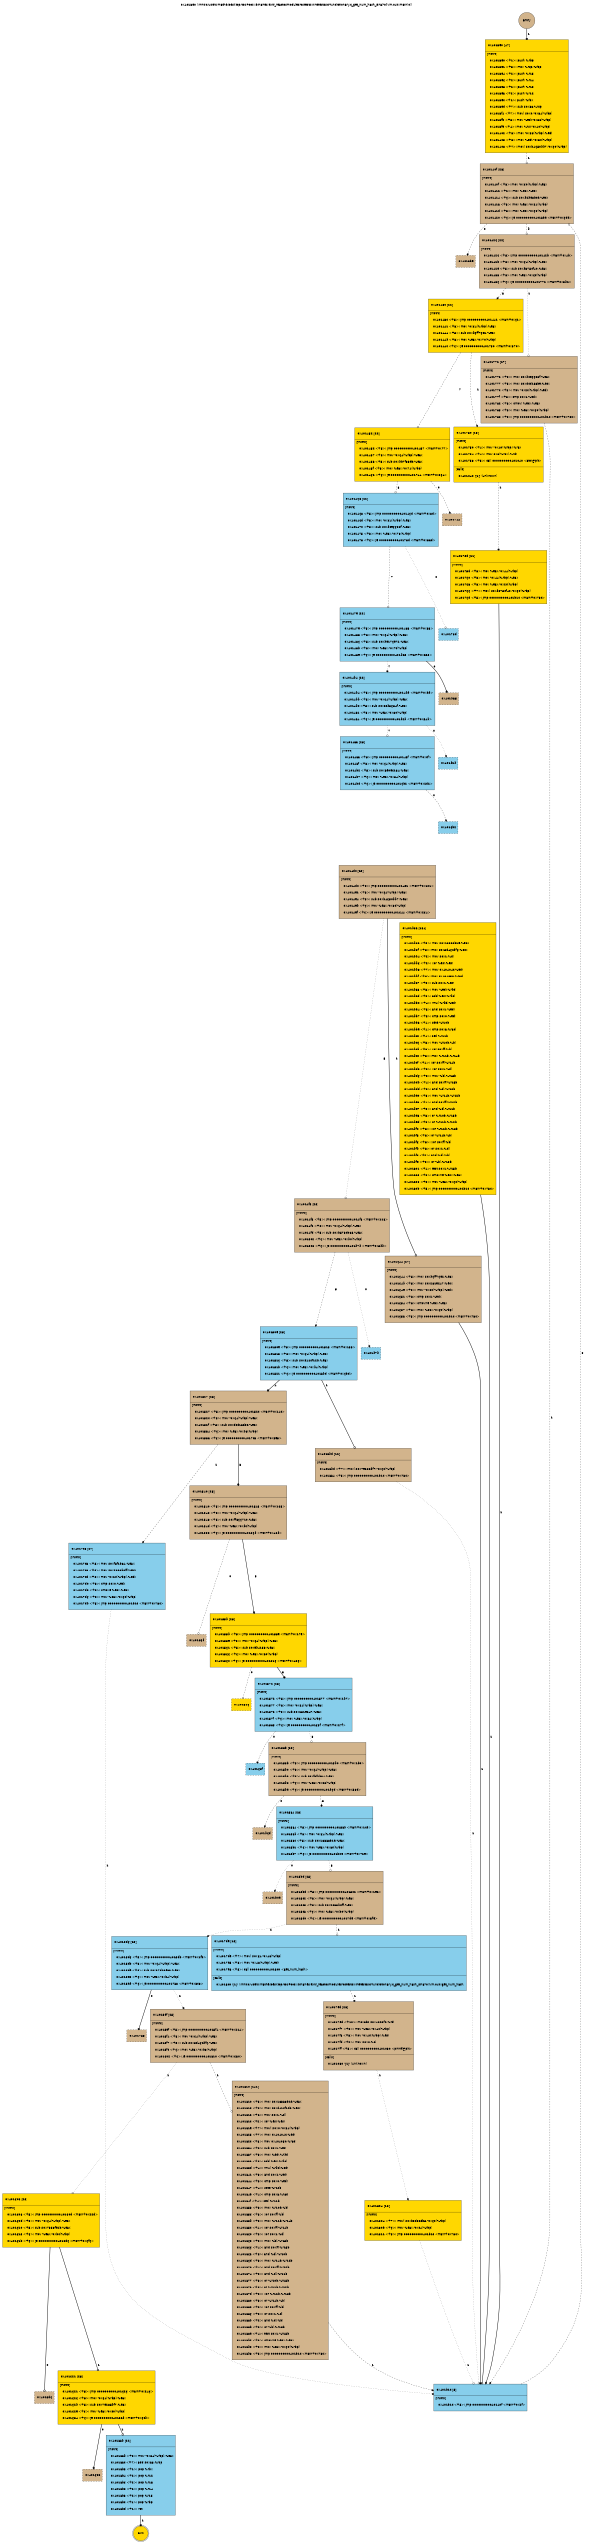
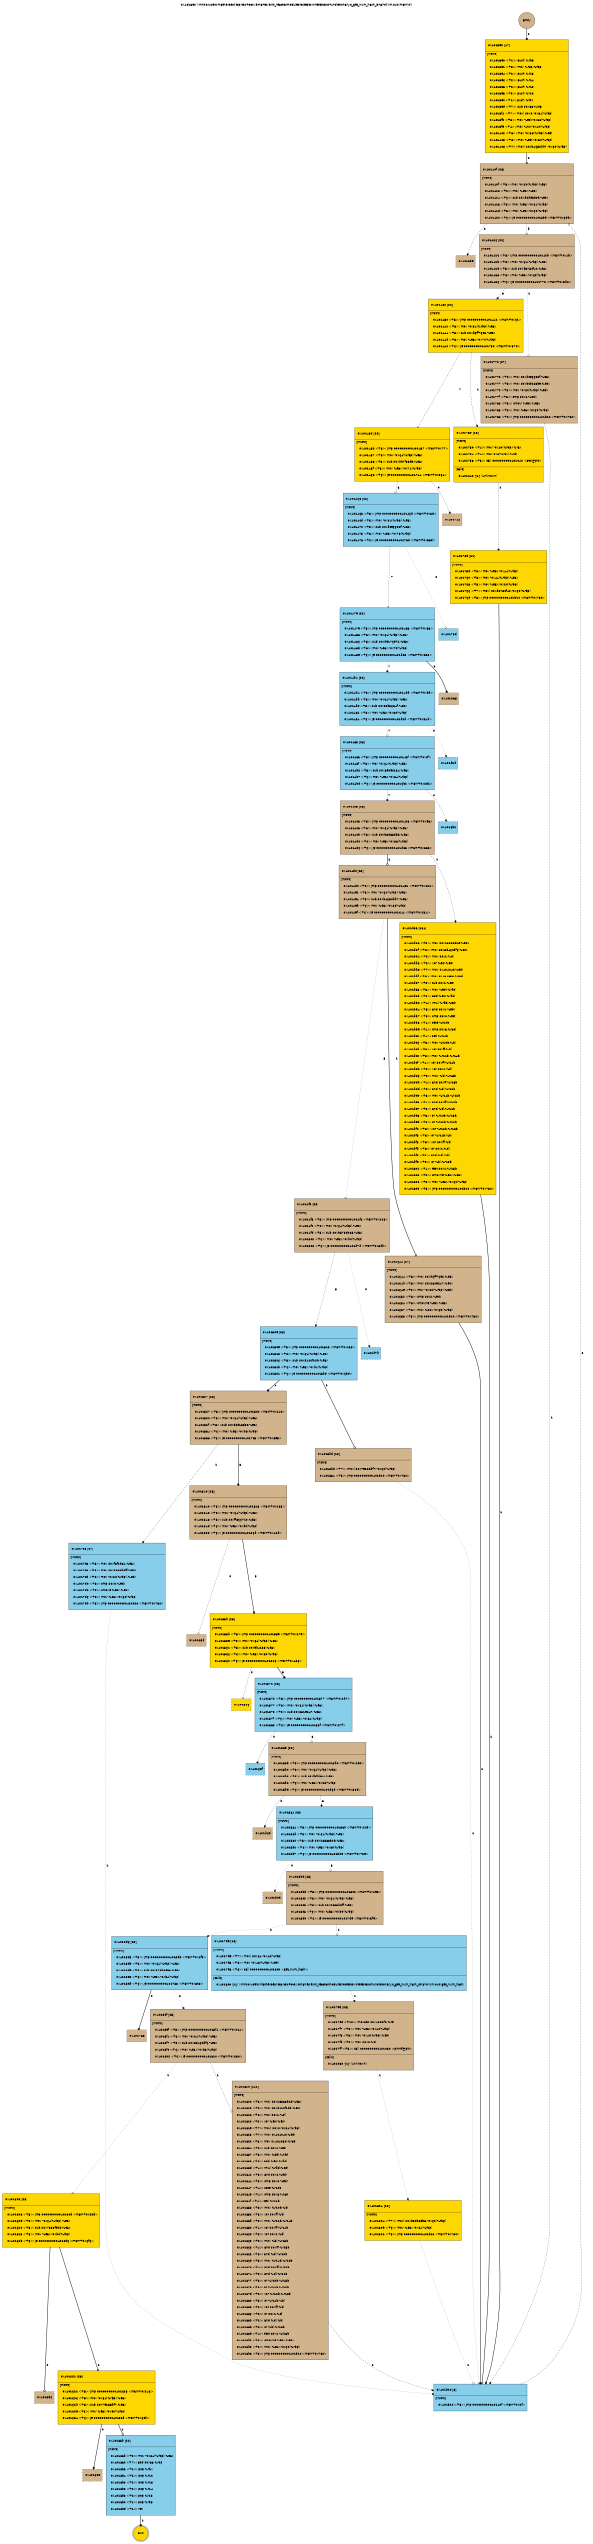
(527, 157) -> (527, 157)
none -> (387, 828)
